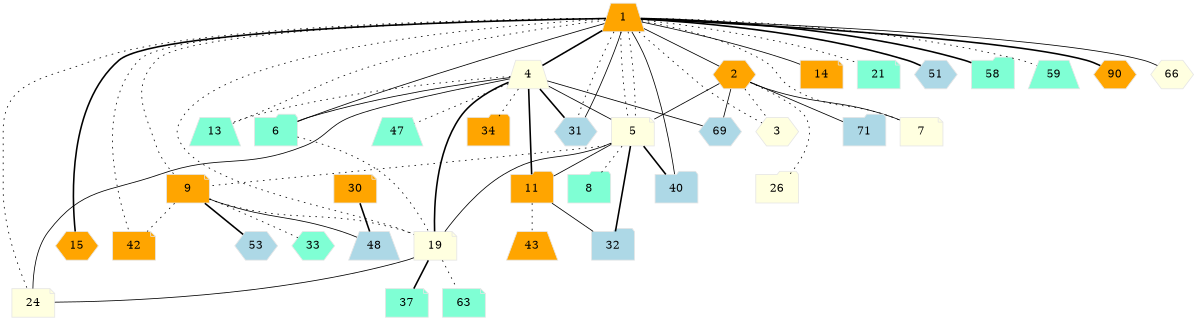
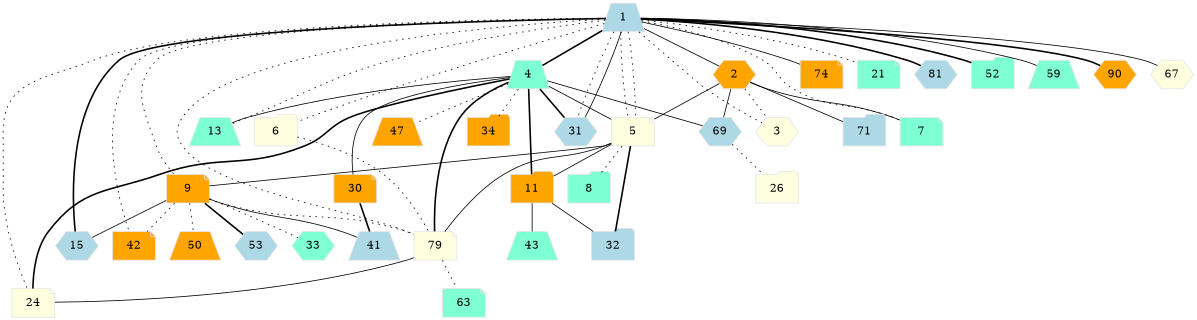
(623, 17) -> (623, 17)
(840, 30) -> (840, 30)
(450, 70) -> (450, 70)
(528, 75) -> (528, 75)
(822, 75) -> (822, 75)
(936, 75) -> (936, 75)
(993, 75) -> (993, 75)
(1172, 75) -> (1172, 75)
(363, 93) -> (363, 93)
(403, 95) -> (364, 119)
(805, 116) -> (748, 159)
(276, 132) -> (276, 132)
(397, 132) -> (397, 132)
(922, 132) -> (922, 132)
(247, 160) -> (247, 160)
(411, 166) -> (411, 166)
(676, 189) -> none
(532, 217) -> (532, 217)
none -> (131, 218)
(77, 246) -> (77, 246)
none -> (195, 246)
(374, 246) -> (374, 246)
(435, 246) -> (435, 246)
(532, 246) -> (532, 246)
(407, 303) -> none
